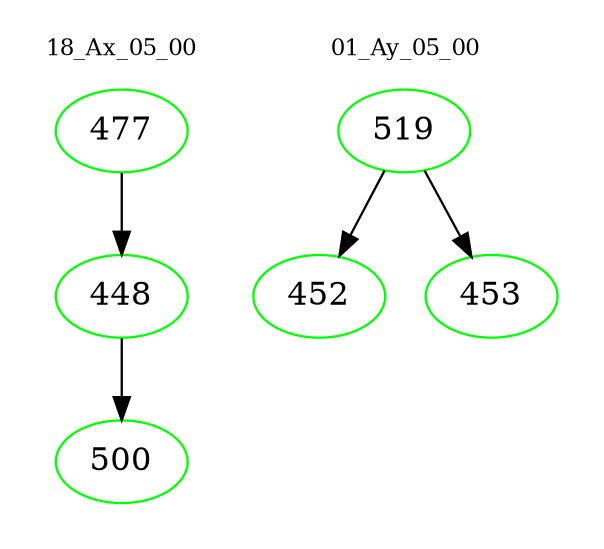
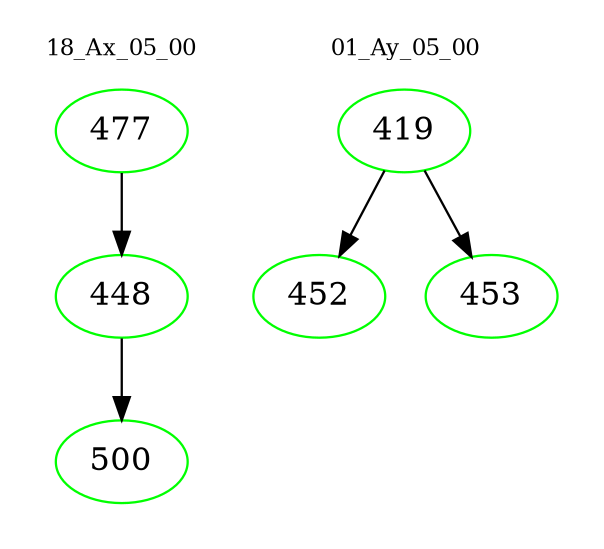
(404, 131) -> (404, 131)
